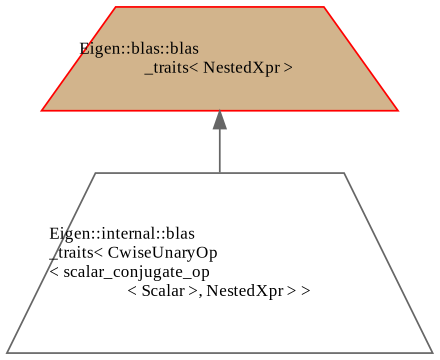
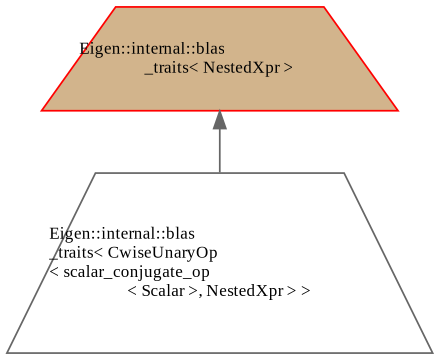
(220, 59) -> (220, 59)
